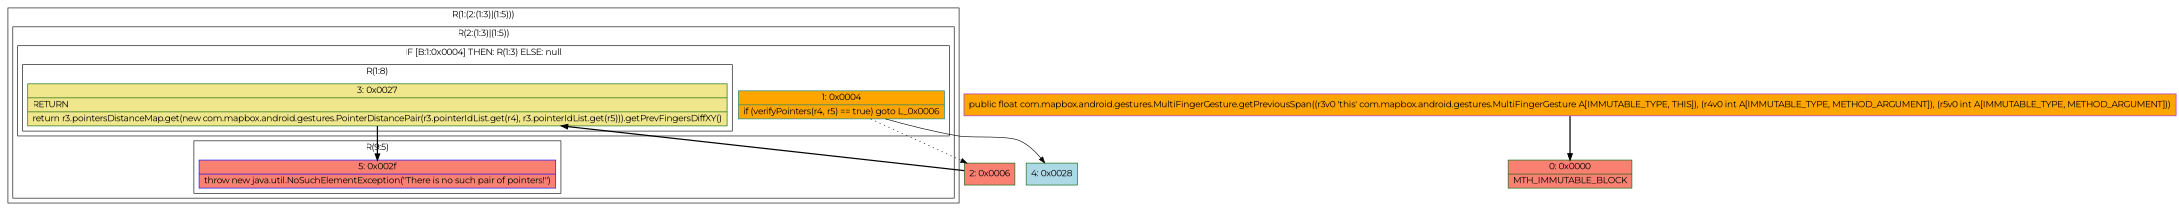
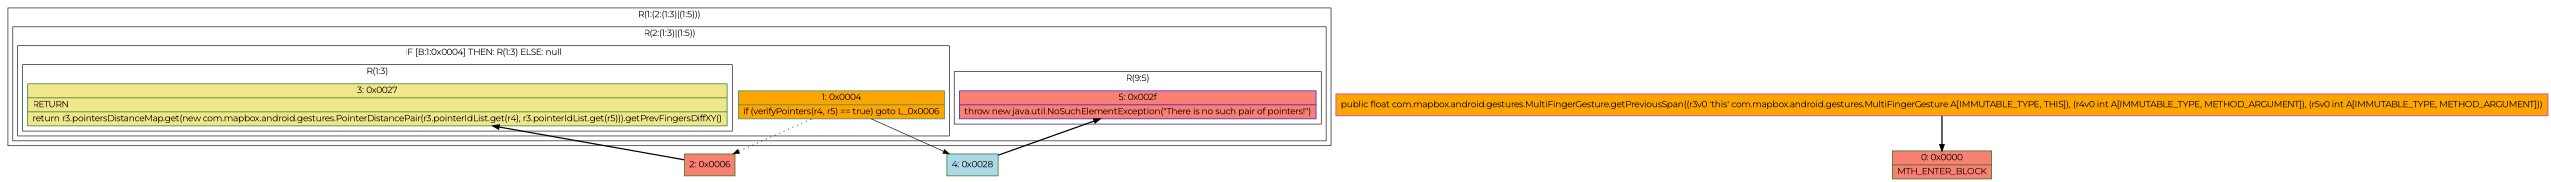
(377, 72) -> (377, 72)
(377, 145) -> (1051, 136)
(1570, 181) -> (1942, 172)
